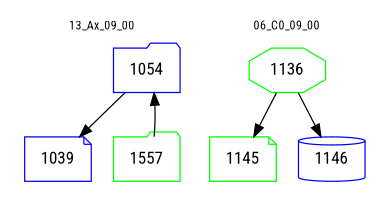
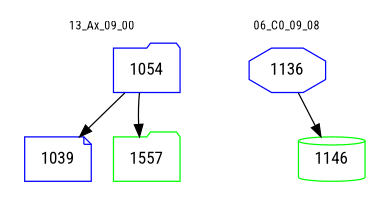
(287, 27) -> (287, 27)
(287, 70) -> (287, 70)
(155, 121) -> (139, 109)
(243, 159) -> none
(332, 159) -> (332, 159)
